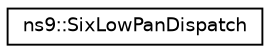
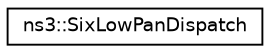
(135, 27) -> (135, 27)
